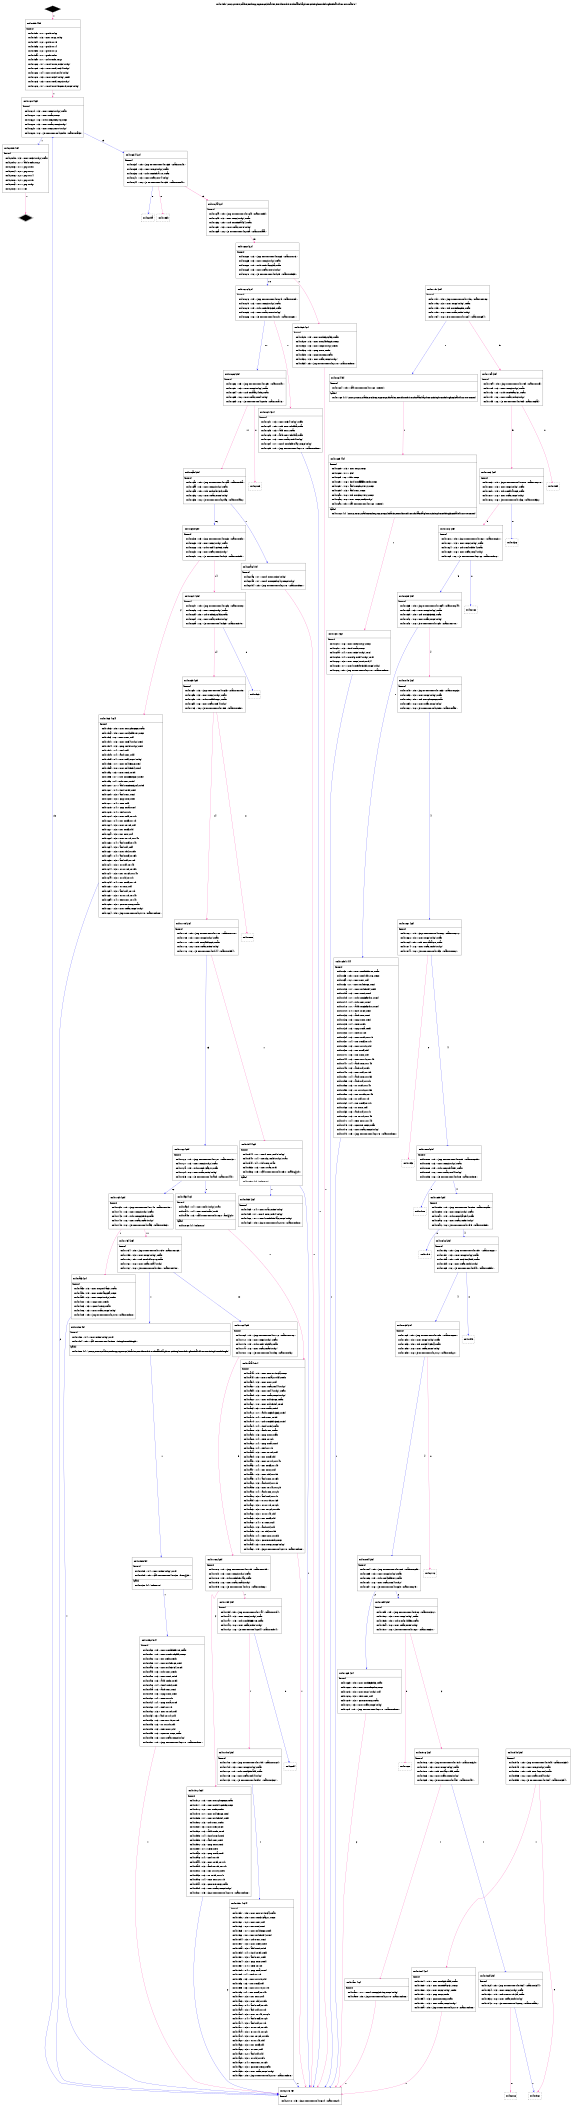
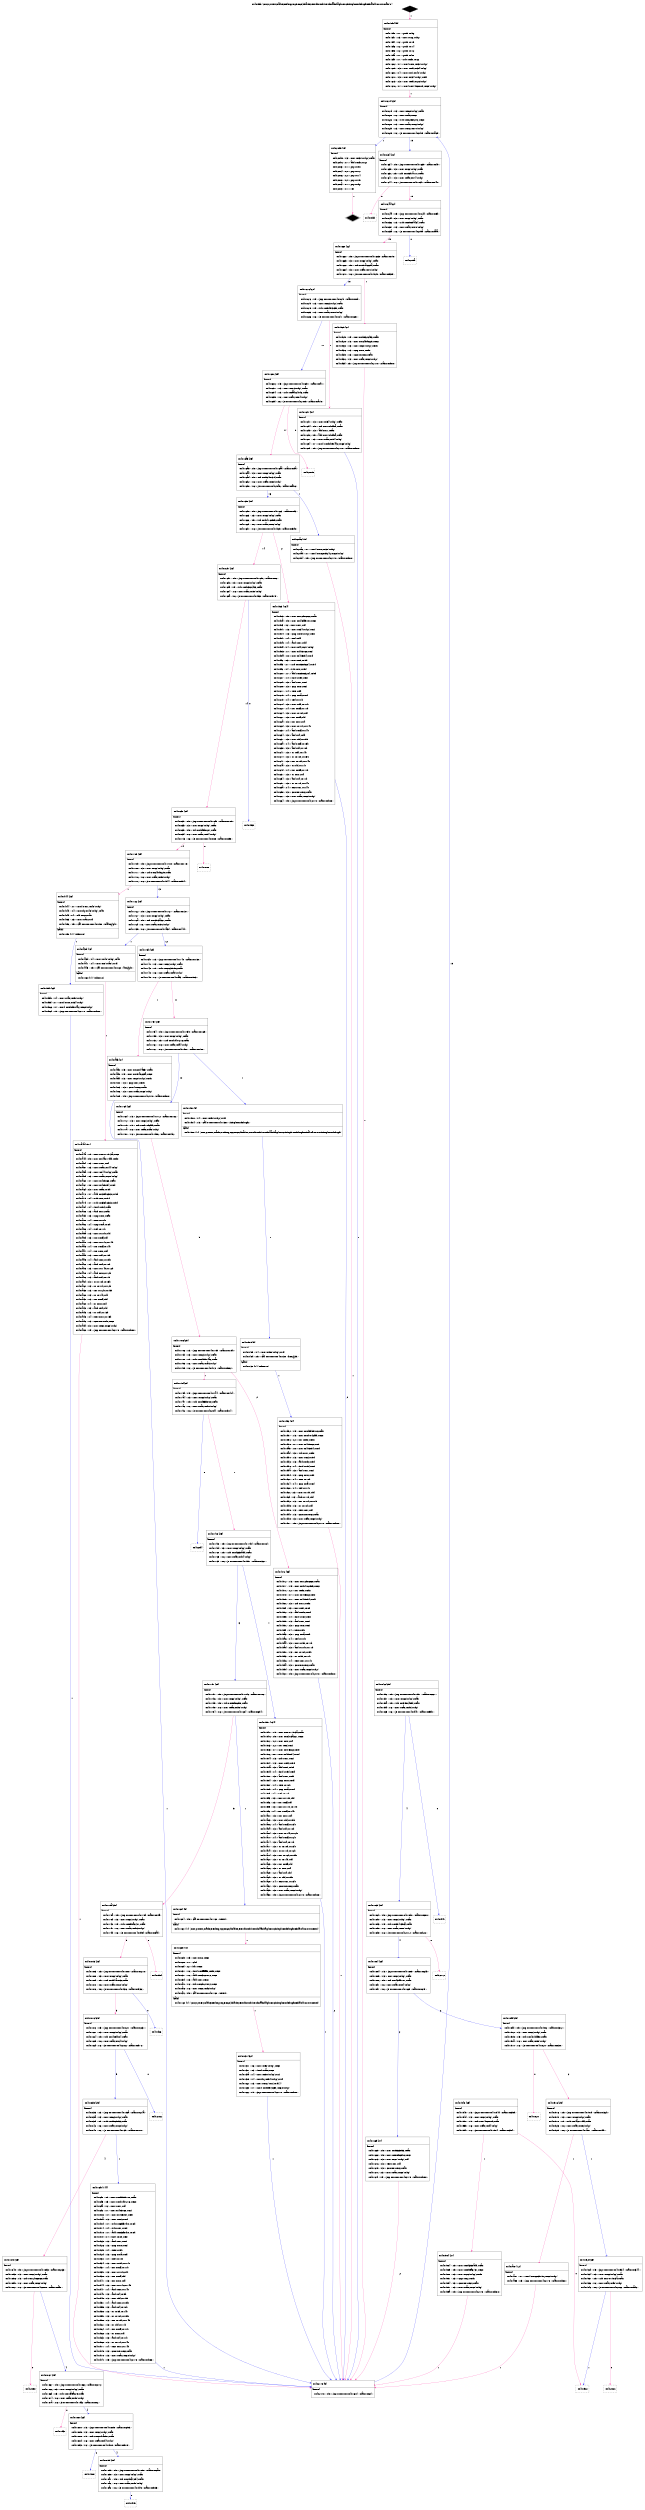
(151, 199) -> (410, 245)
(463, 1233) -> none
none -> (237, 1622)
(307, 1635) -> (71, 1808)
none -> (30, 2389)
